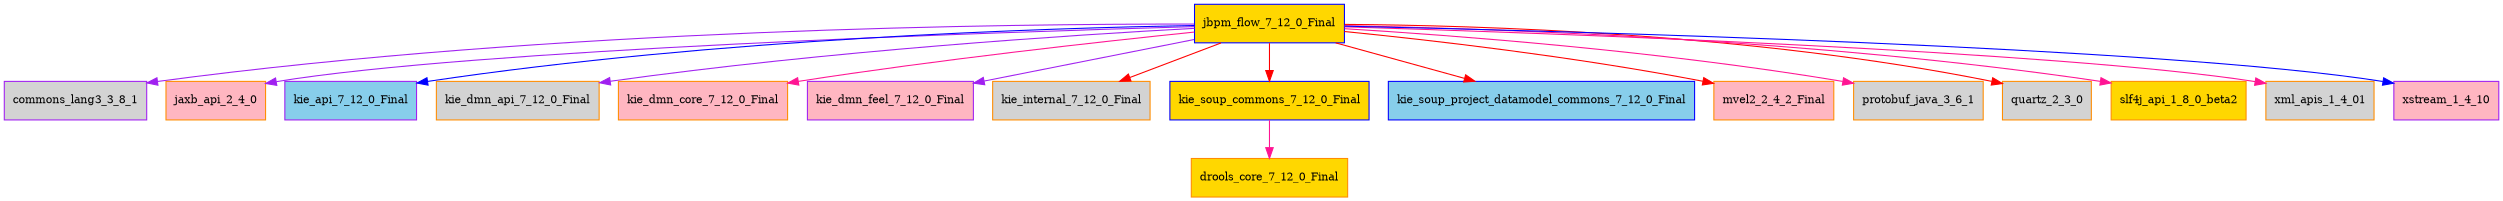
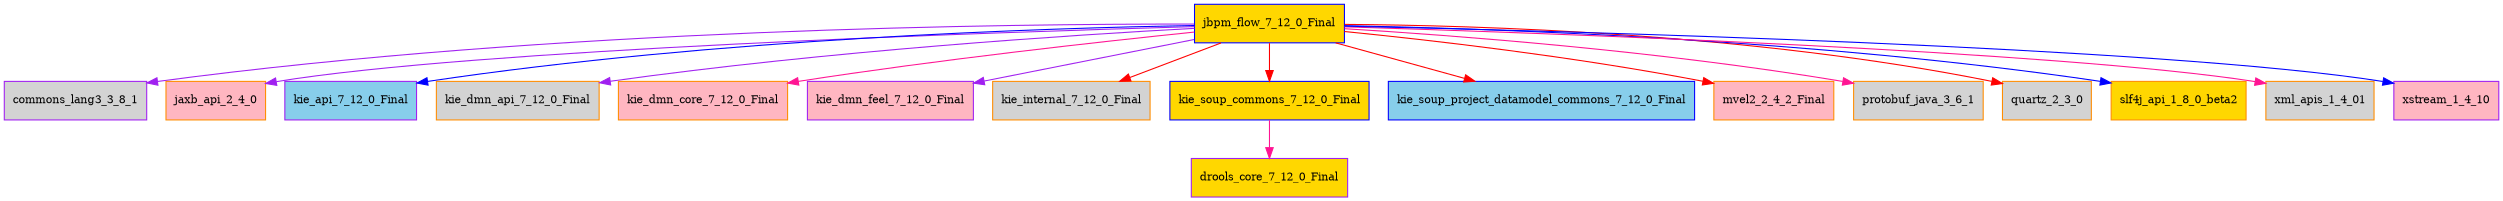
(1912, 58) -> (1912, 58)
(1269, 178) -> (1269, 178)
